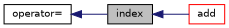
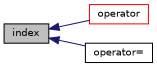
(95, 14) -> (72, 43)
(207, 14) -> (119, 14)
